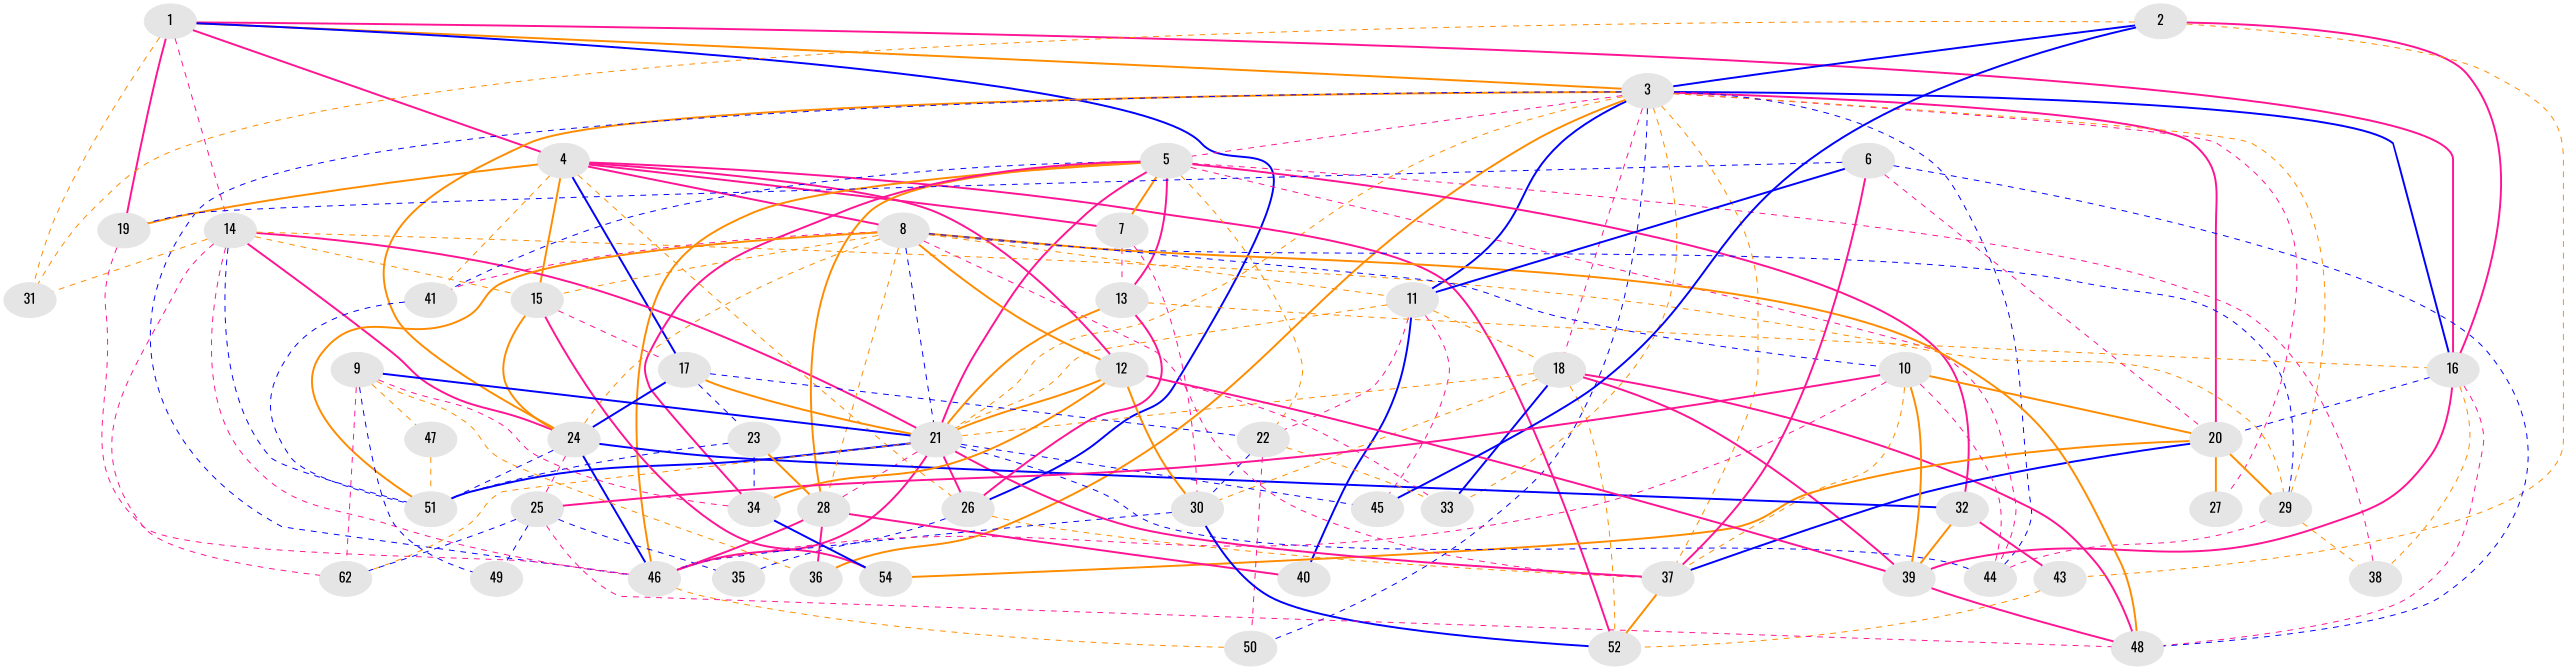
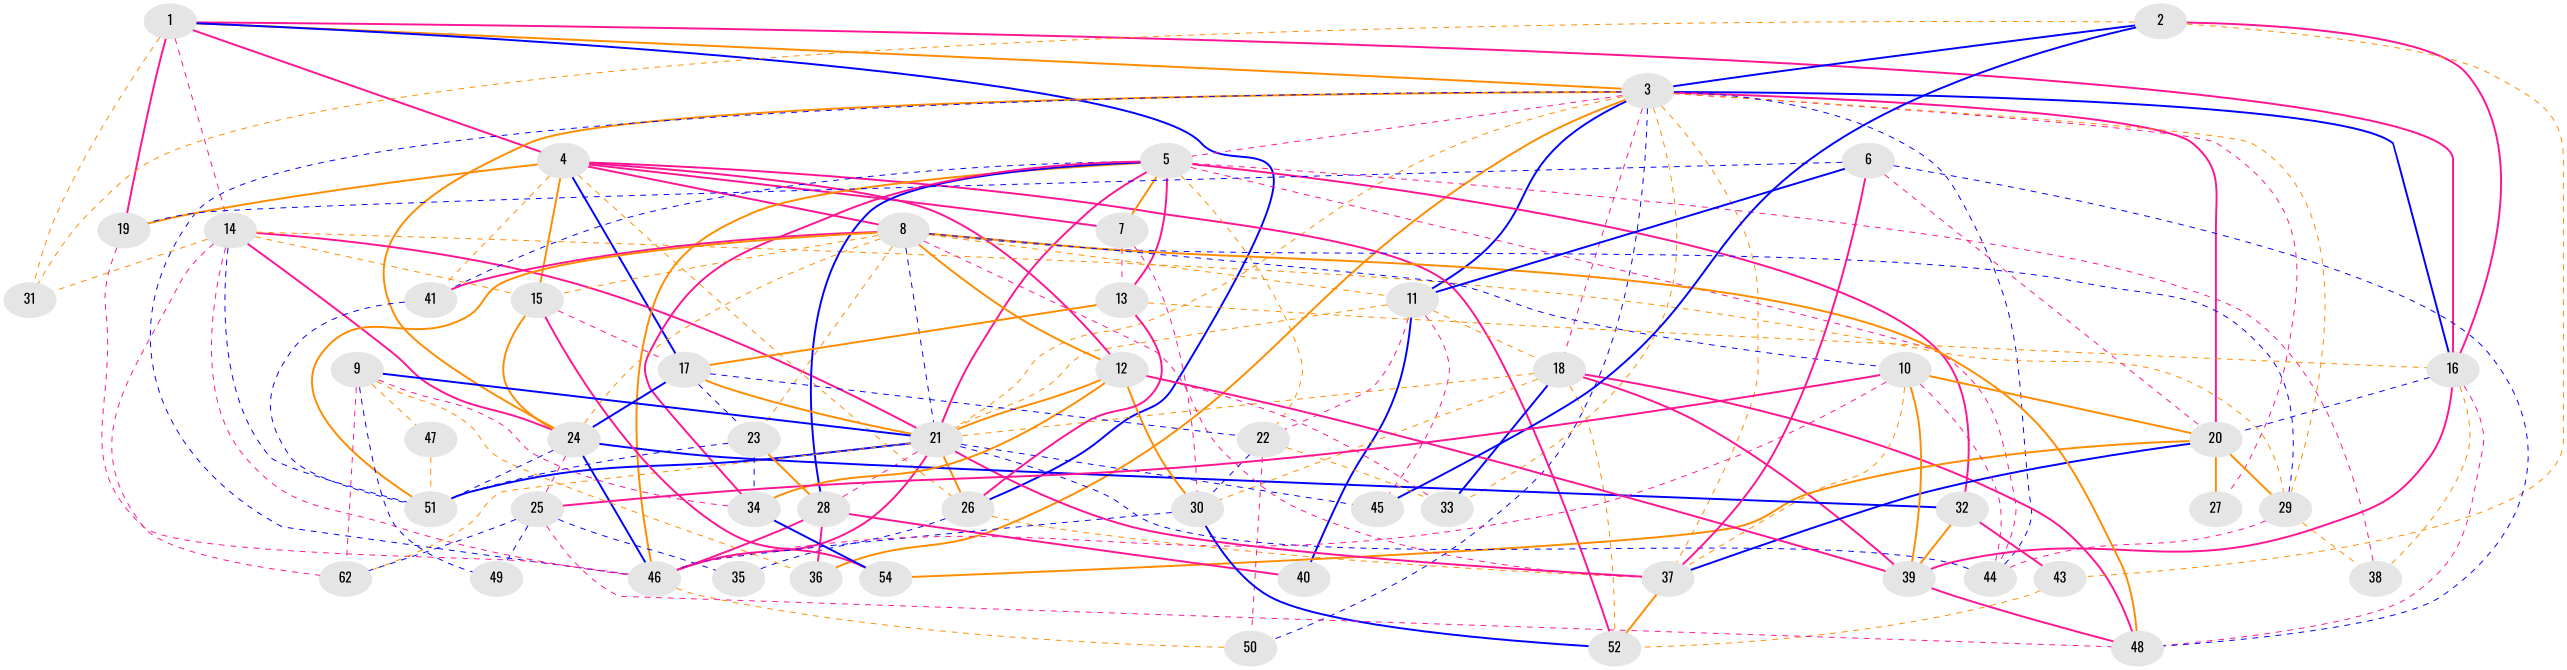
(875, 209) -> (875, 209)
(662, 248) -> (662, 248)
(1015, 355) -> (903, 335)
(863, 370) -> (829, 335)
(952, 474) -> (952, 474)
